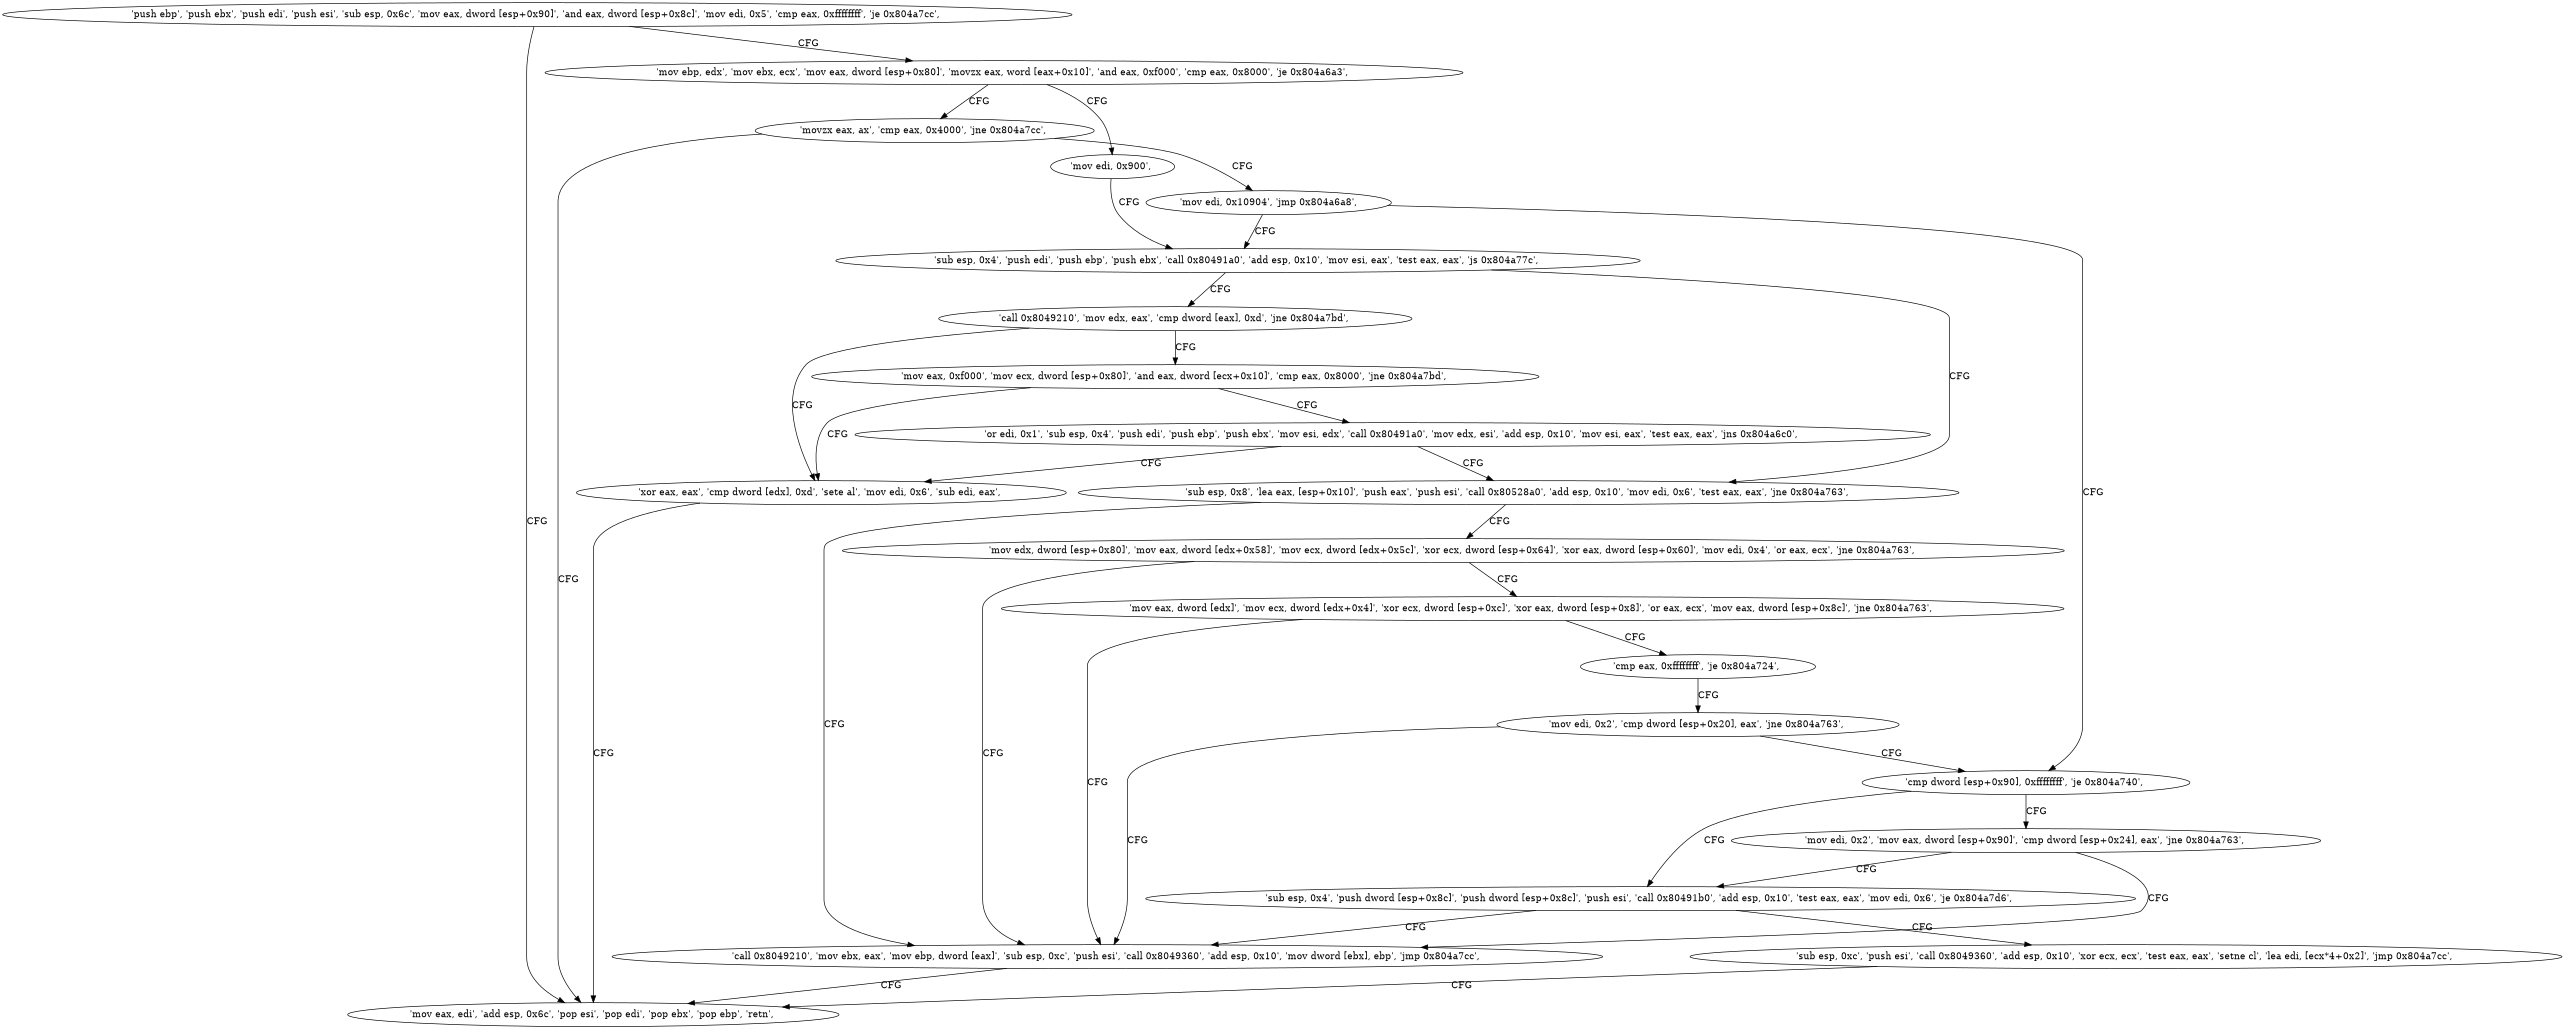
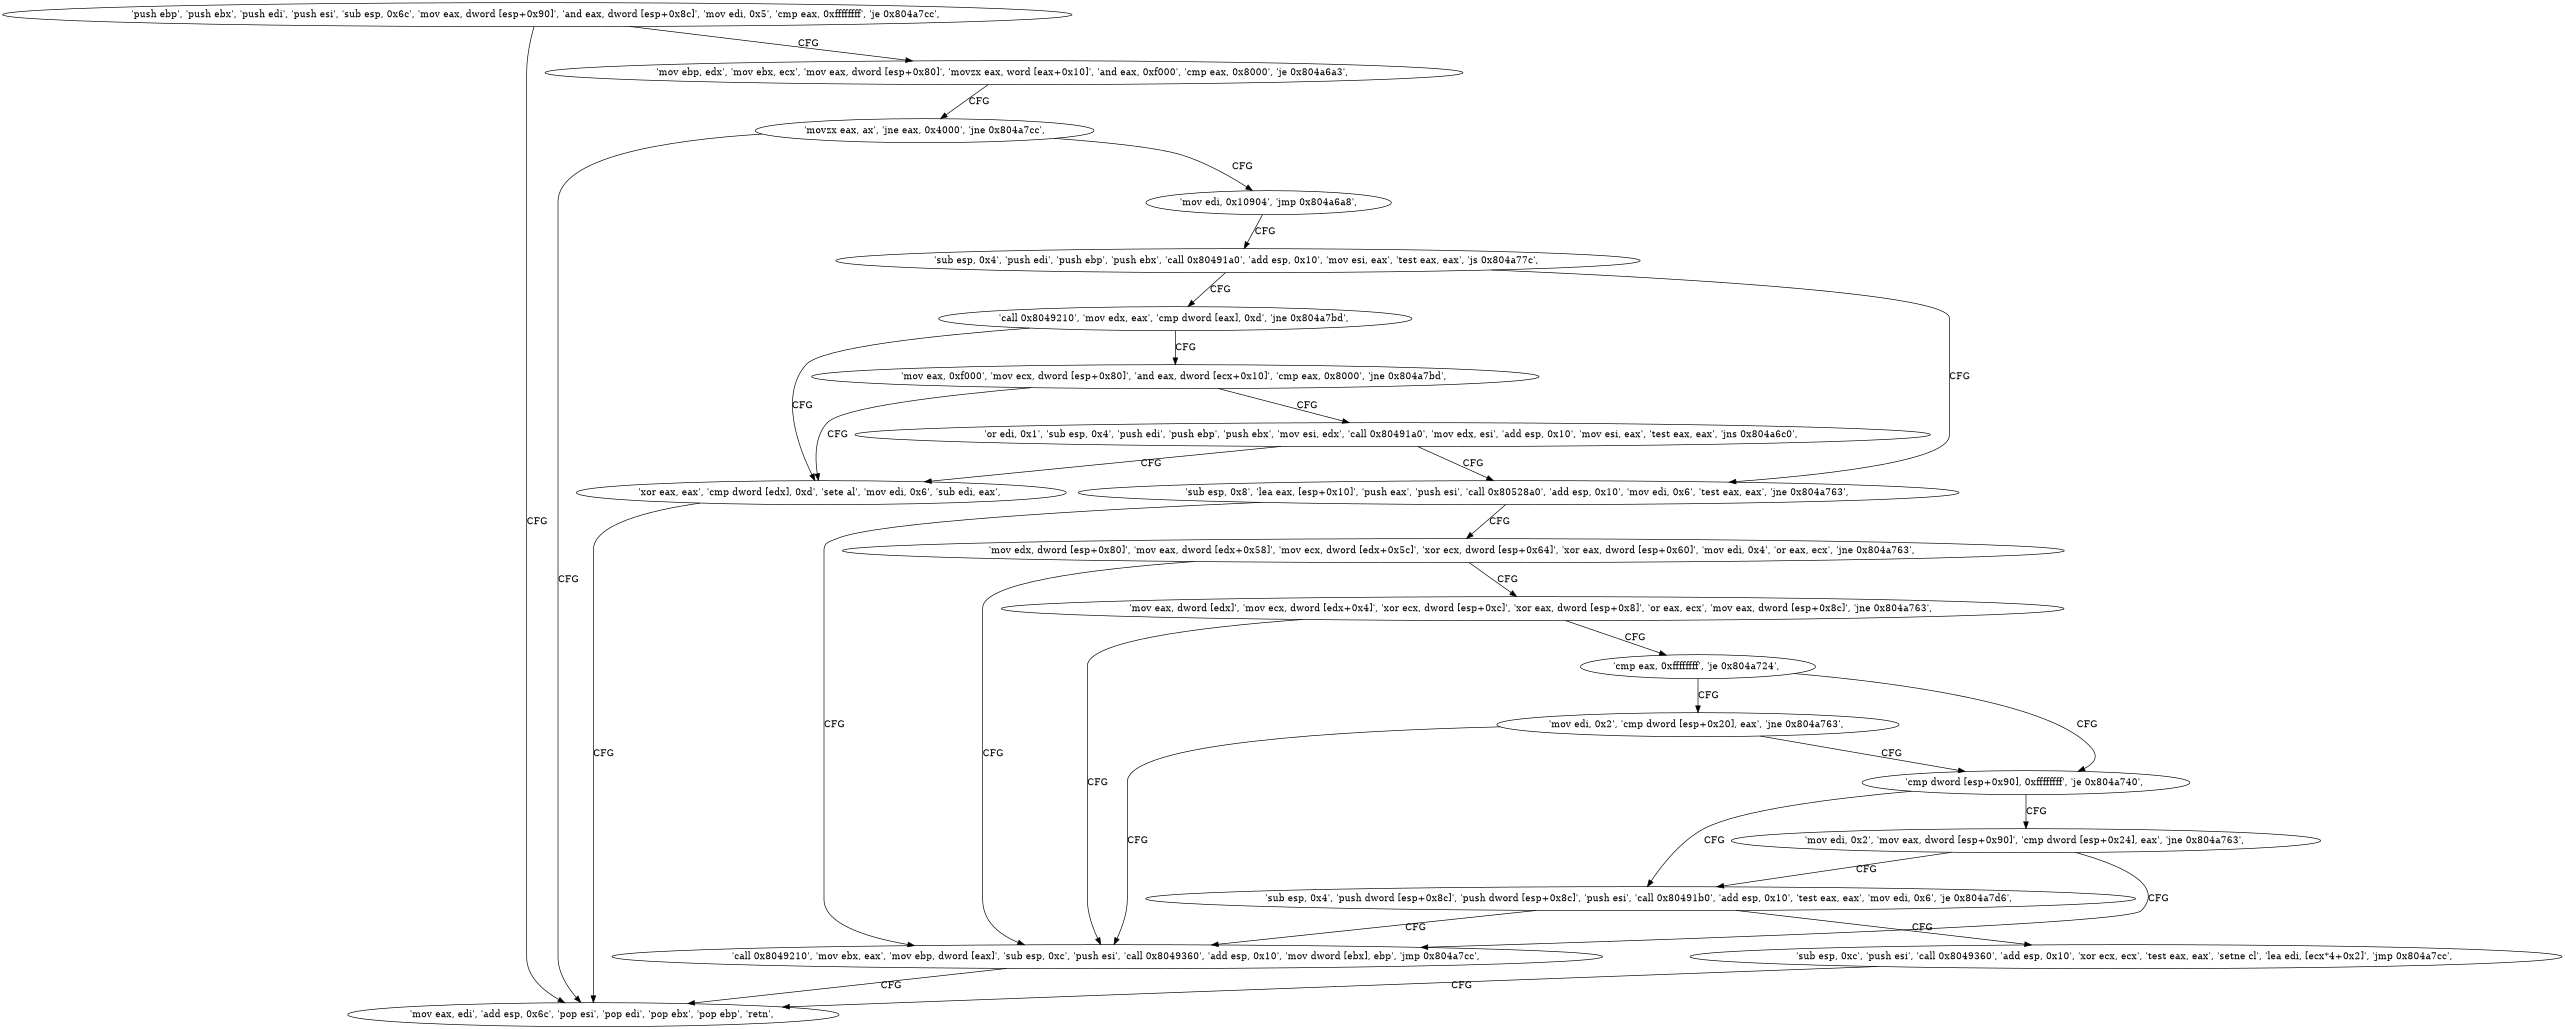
(925, 131) -> (925, 131)
(1113, 167) -> none
(1996, 237) -> (1961, 696)
